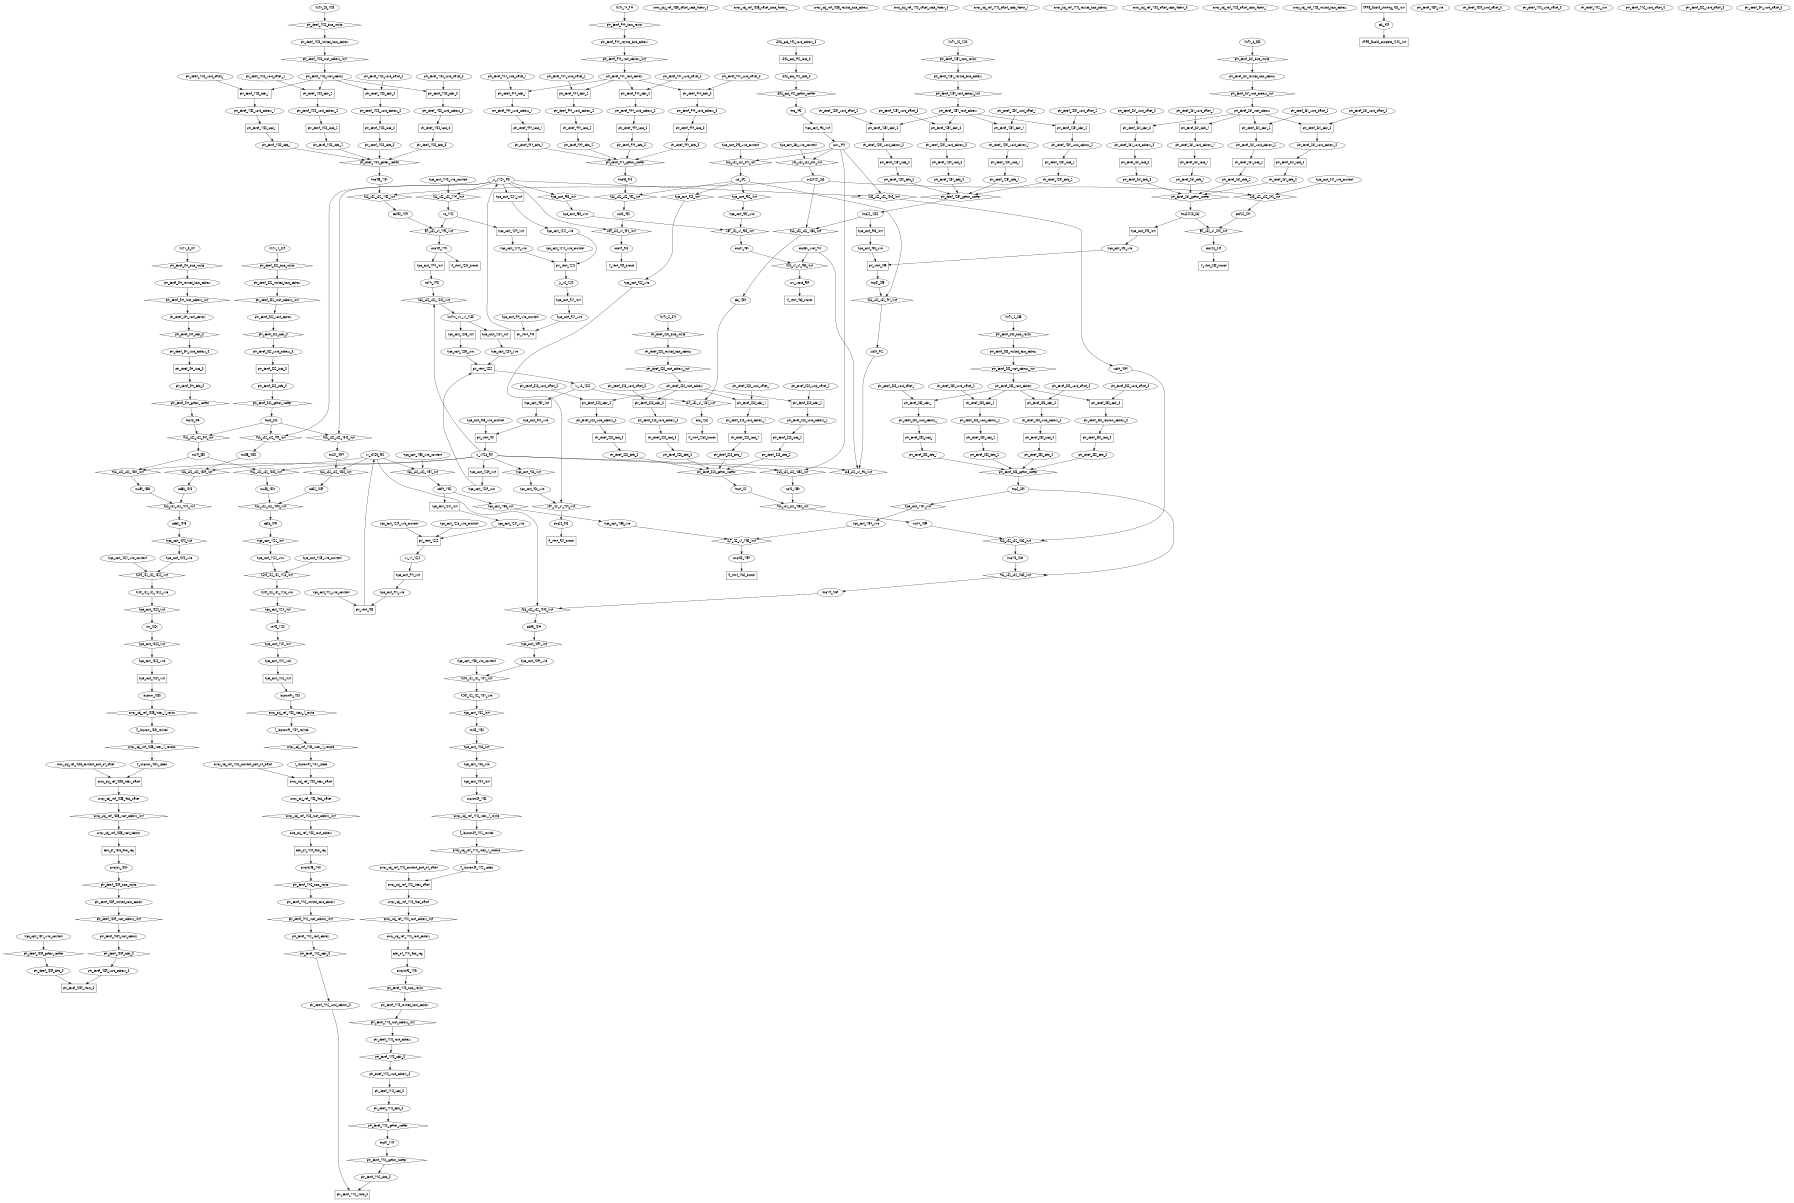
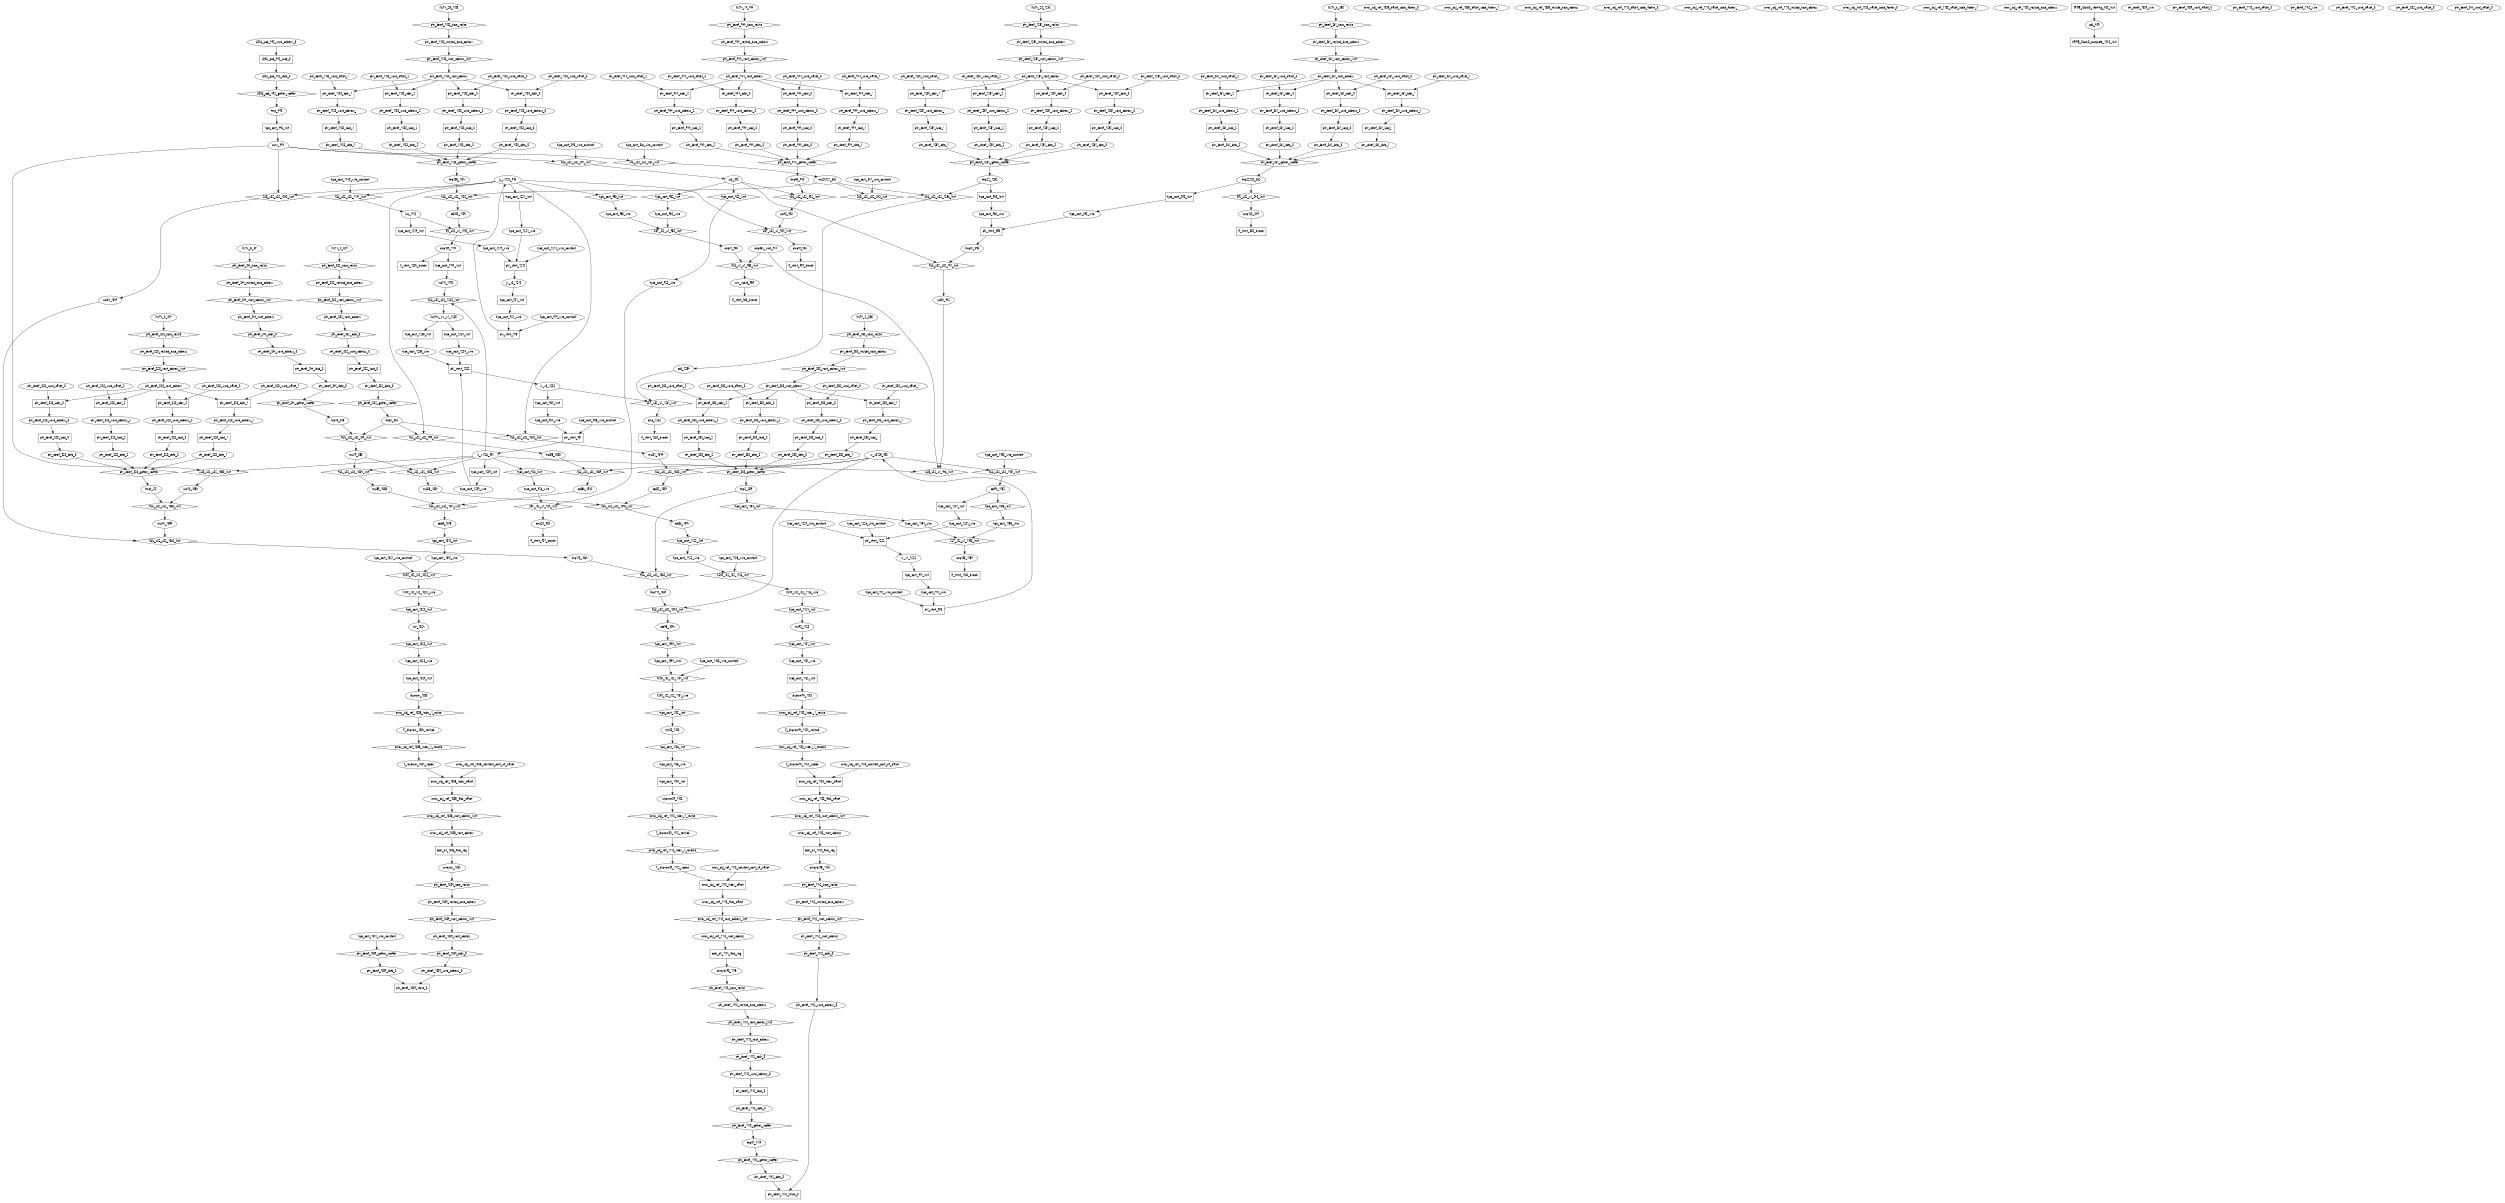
(1243, 214) -> none
(1106, 421) -> (822, 421)
(311, 833) -> (820, 833)
